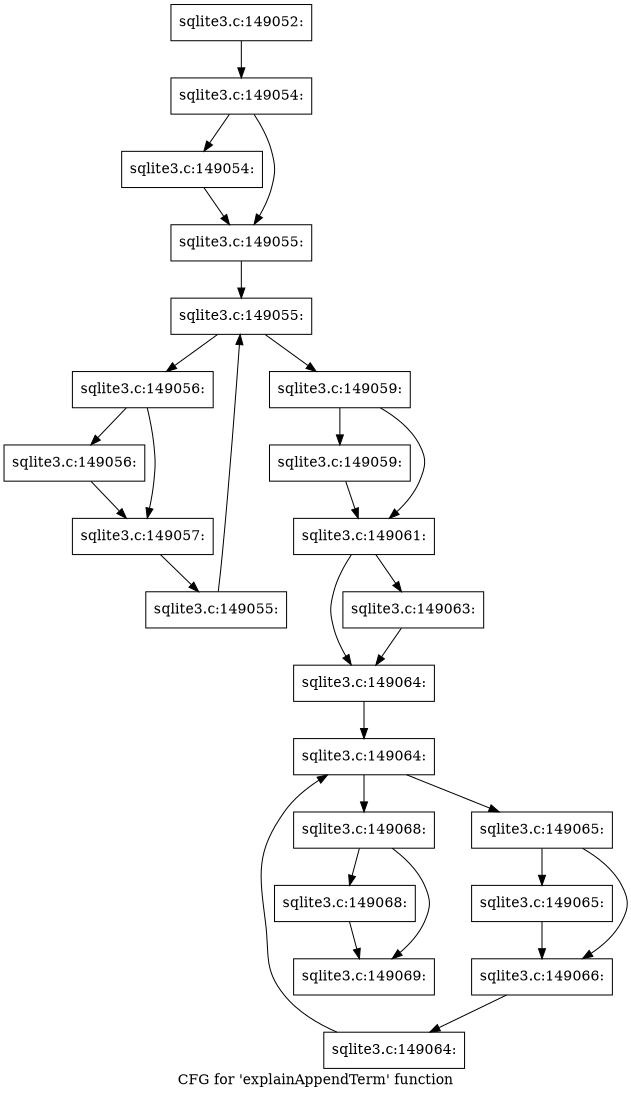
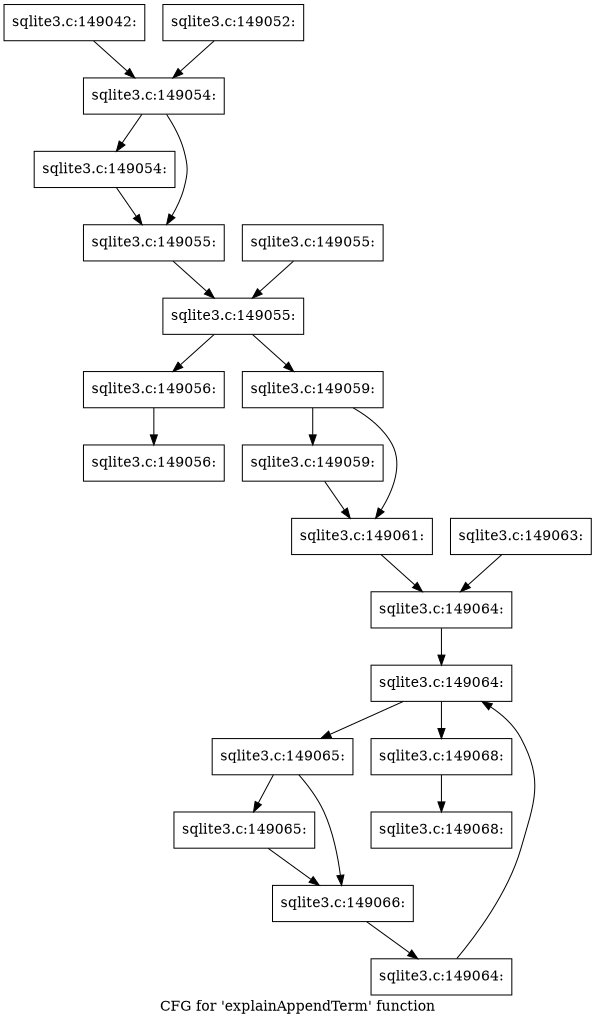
none -> (74, 23)
(143, 536) -> none
(386, 569) -> none
(364, 977) -> none
